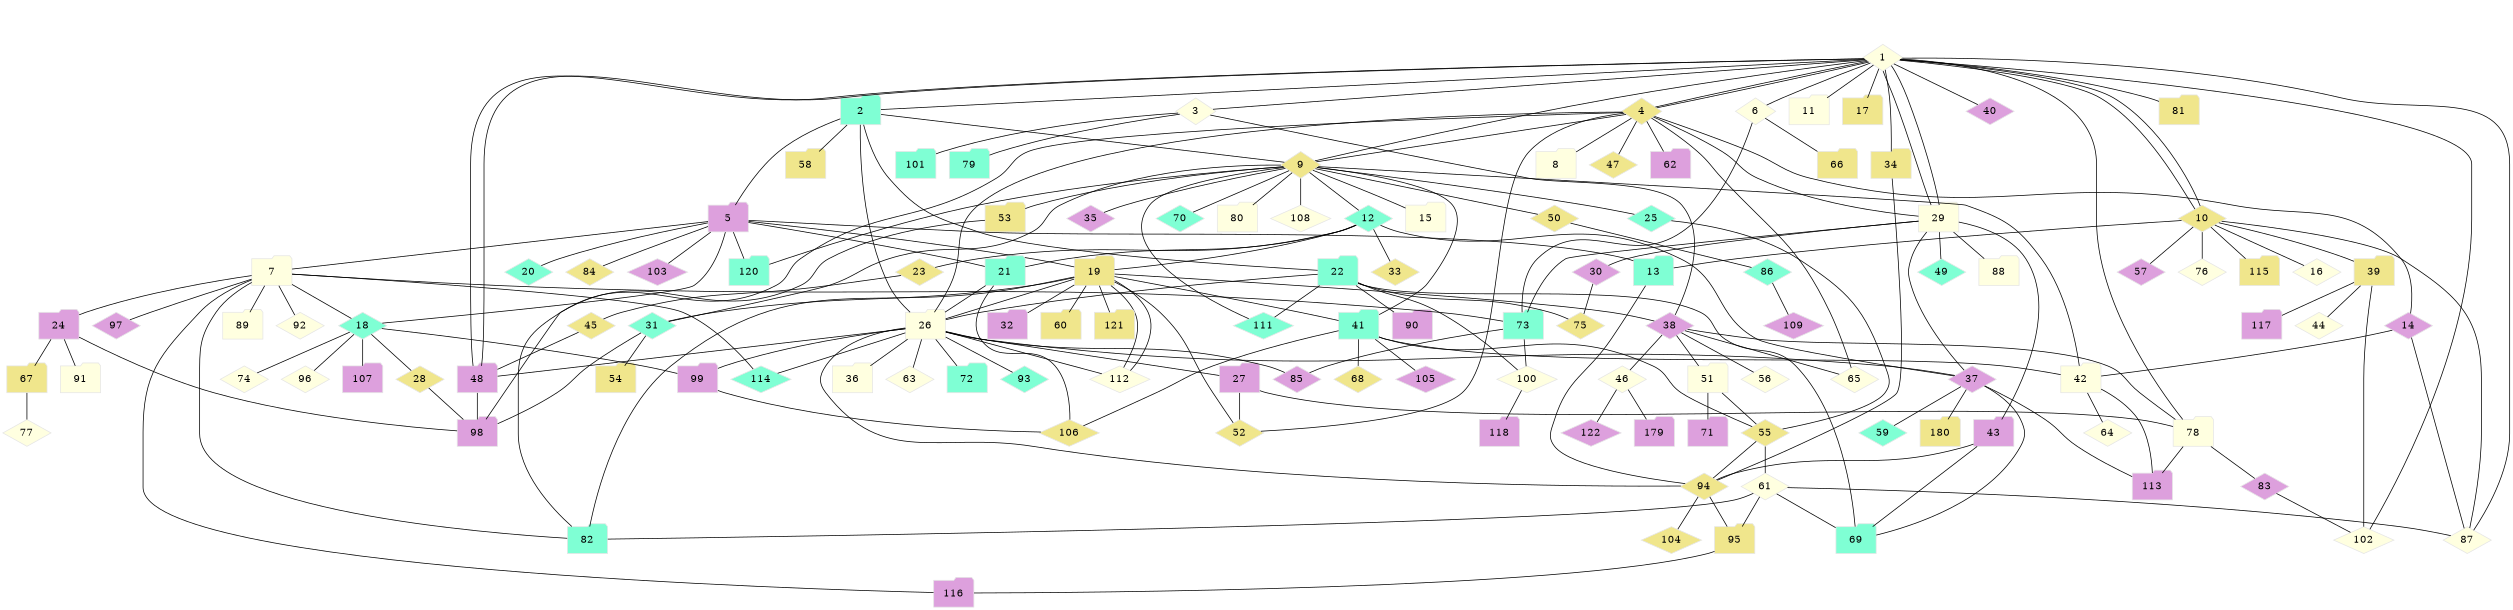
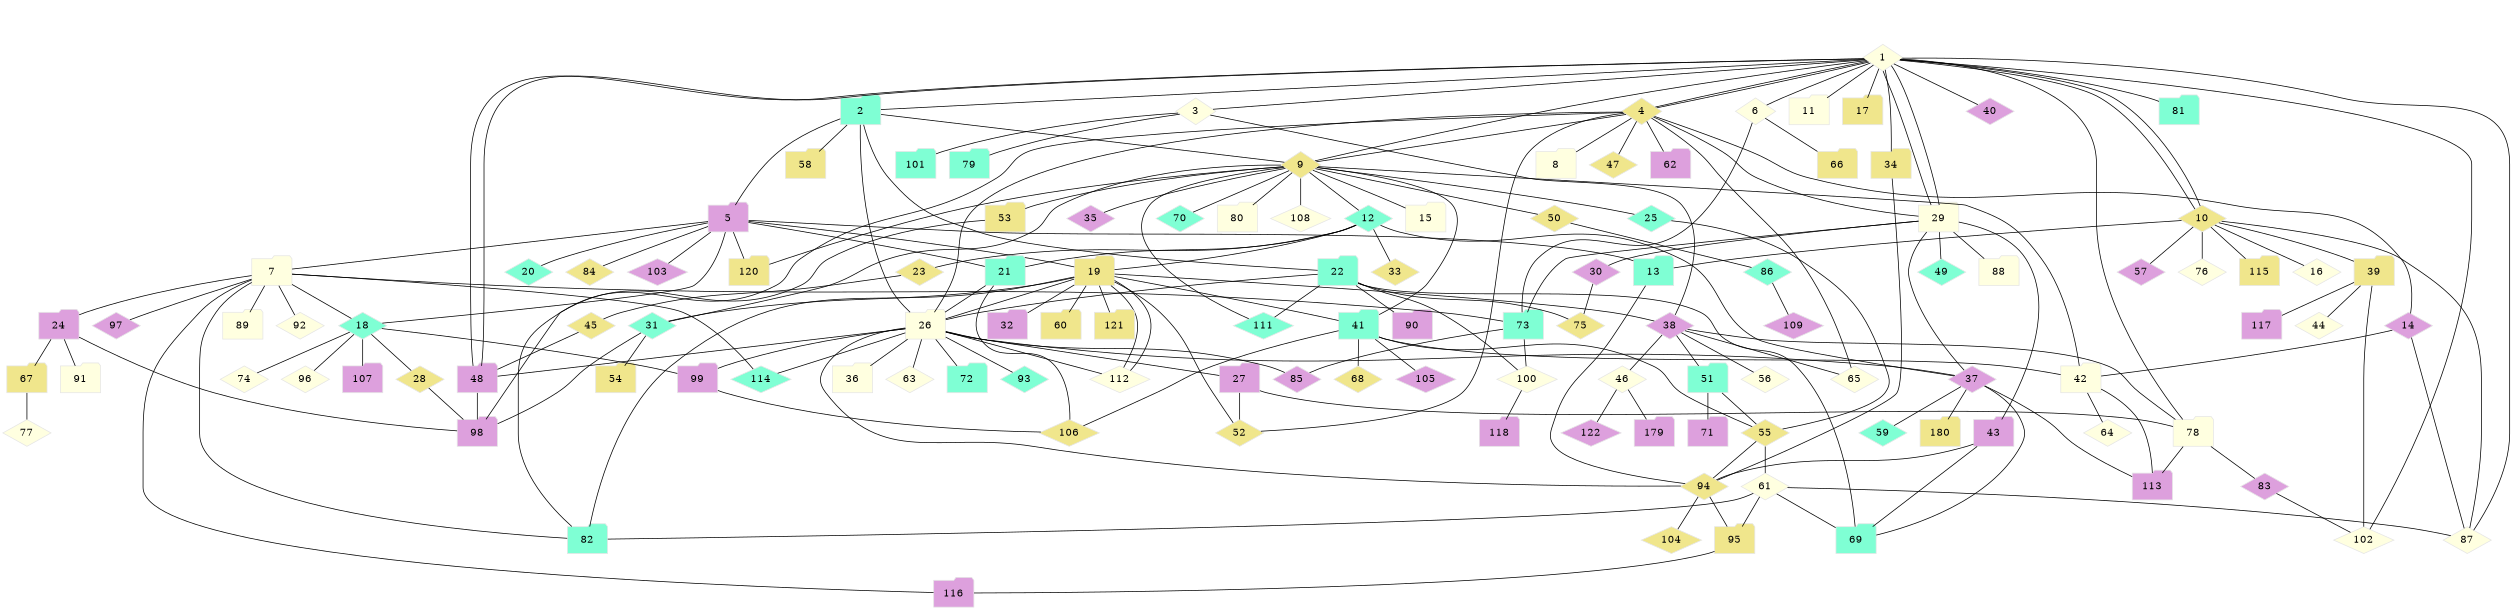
(2179, 111) -> (2179, 111)
(749, 272) -> (749, 272)
(1708, 379) -> (1708, 379)
